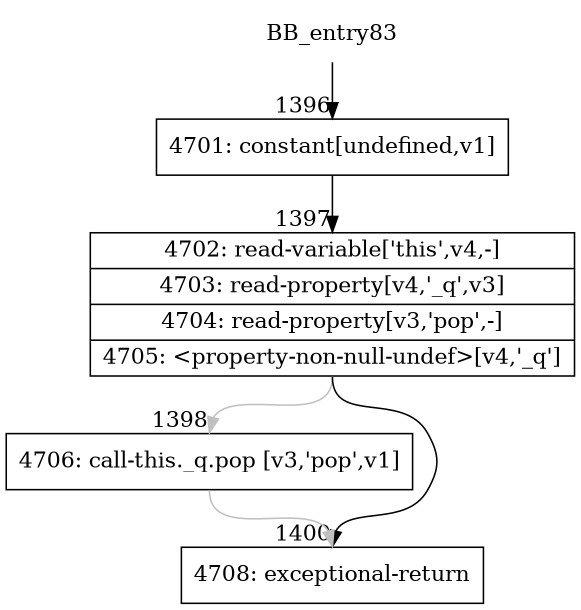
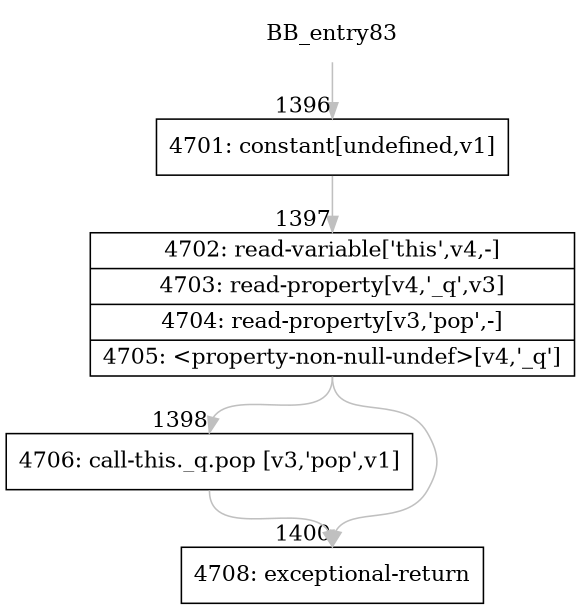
(332, 82) -> (332, 82)
(332, 196) -> (332, 196)
(436, 454) -> (436, 454)
